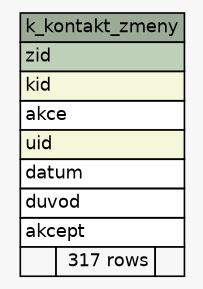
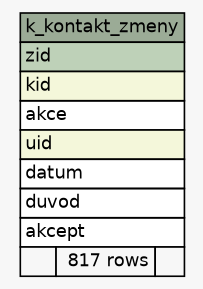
(109, 261) -> (109, 261)
